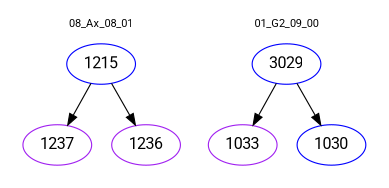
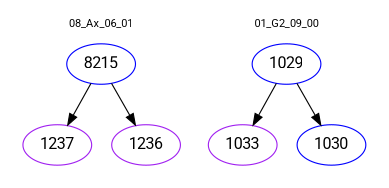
(102, 24) -> (102, 24)
(101, 64) -> (101, 64)
(287, 64) -> (287, 64)
